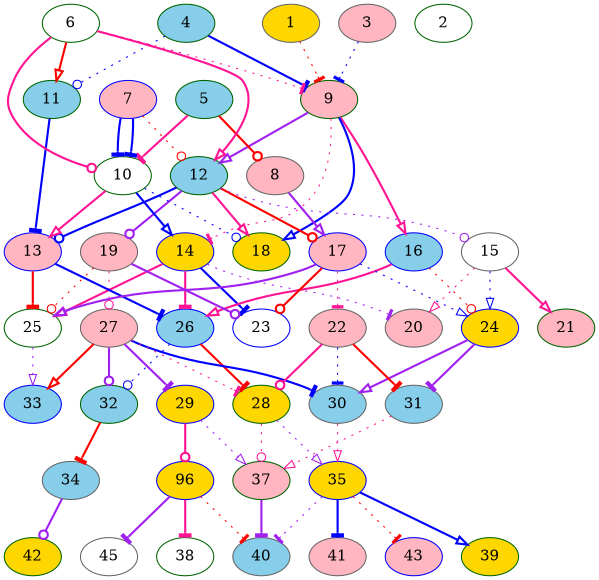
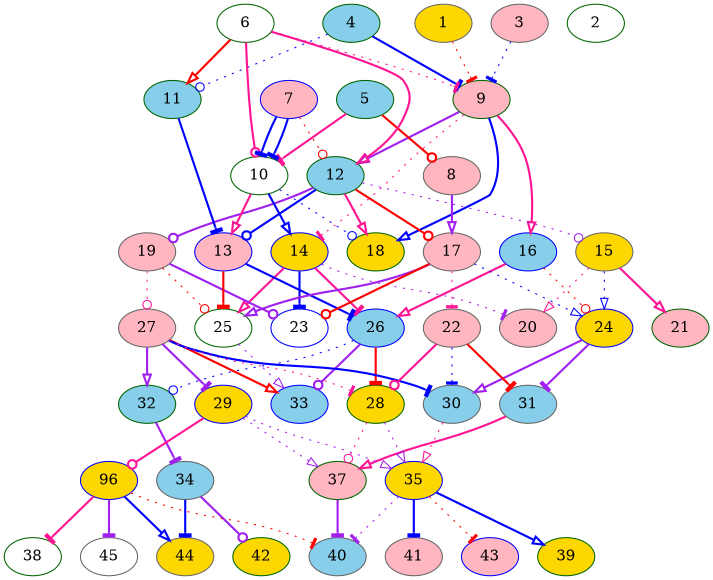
(338, 252) -> (452, 252)
(490, 252) -> (604, 252)
(109, 362) -> (147, 361)
none -> (341, 363)
(345, 439) -> (442, 440)
(91, 440) -> (163, 436)
none -> (313, 441)
none -> (185, 557)
